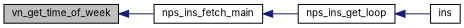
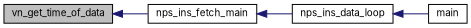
(61, 14) -> (58, 14)
(347, 14) -> (343, 14)
(445, 14) -> (448, 14)
